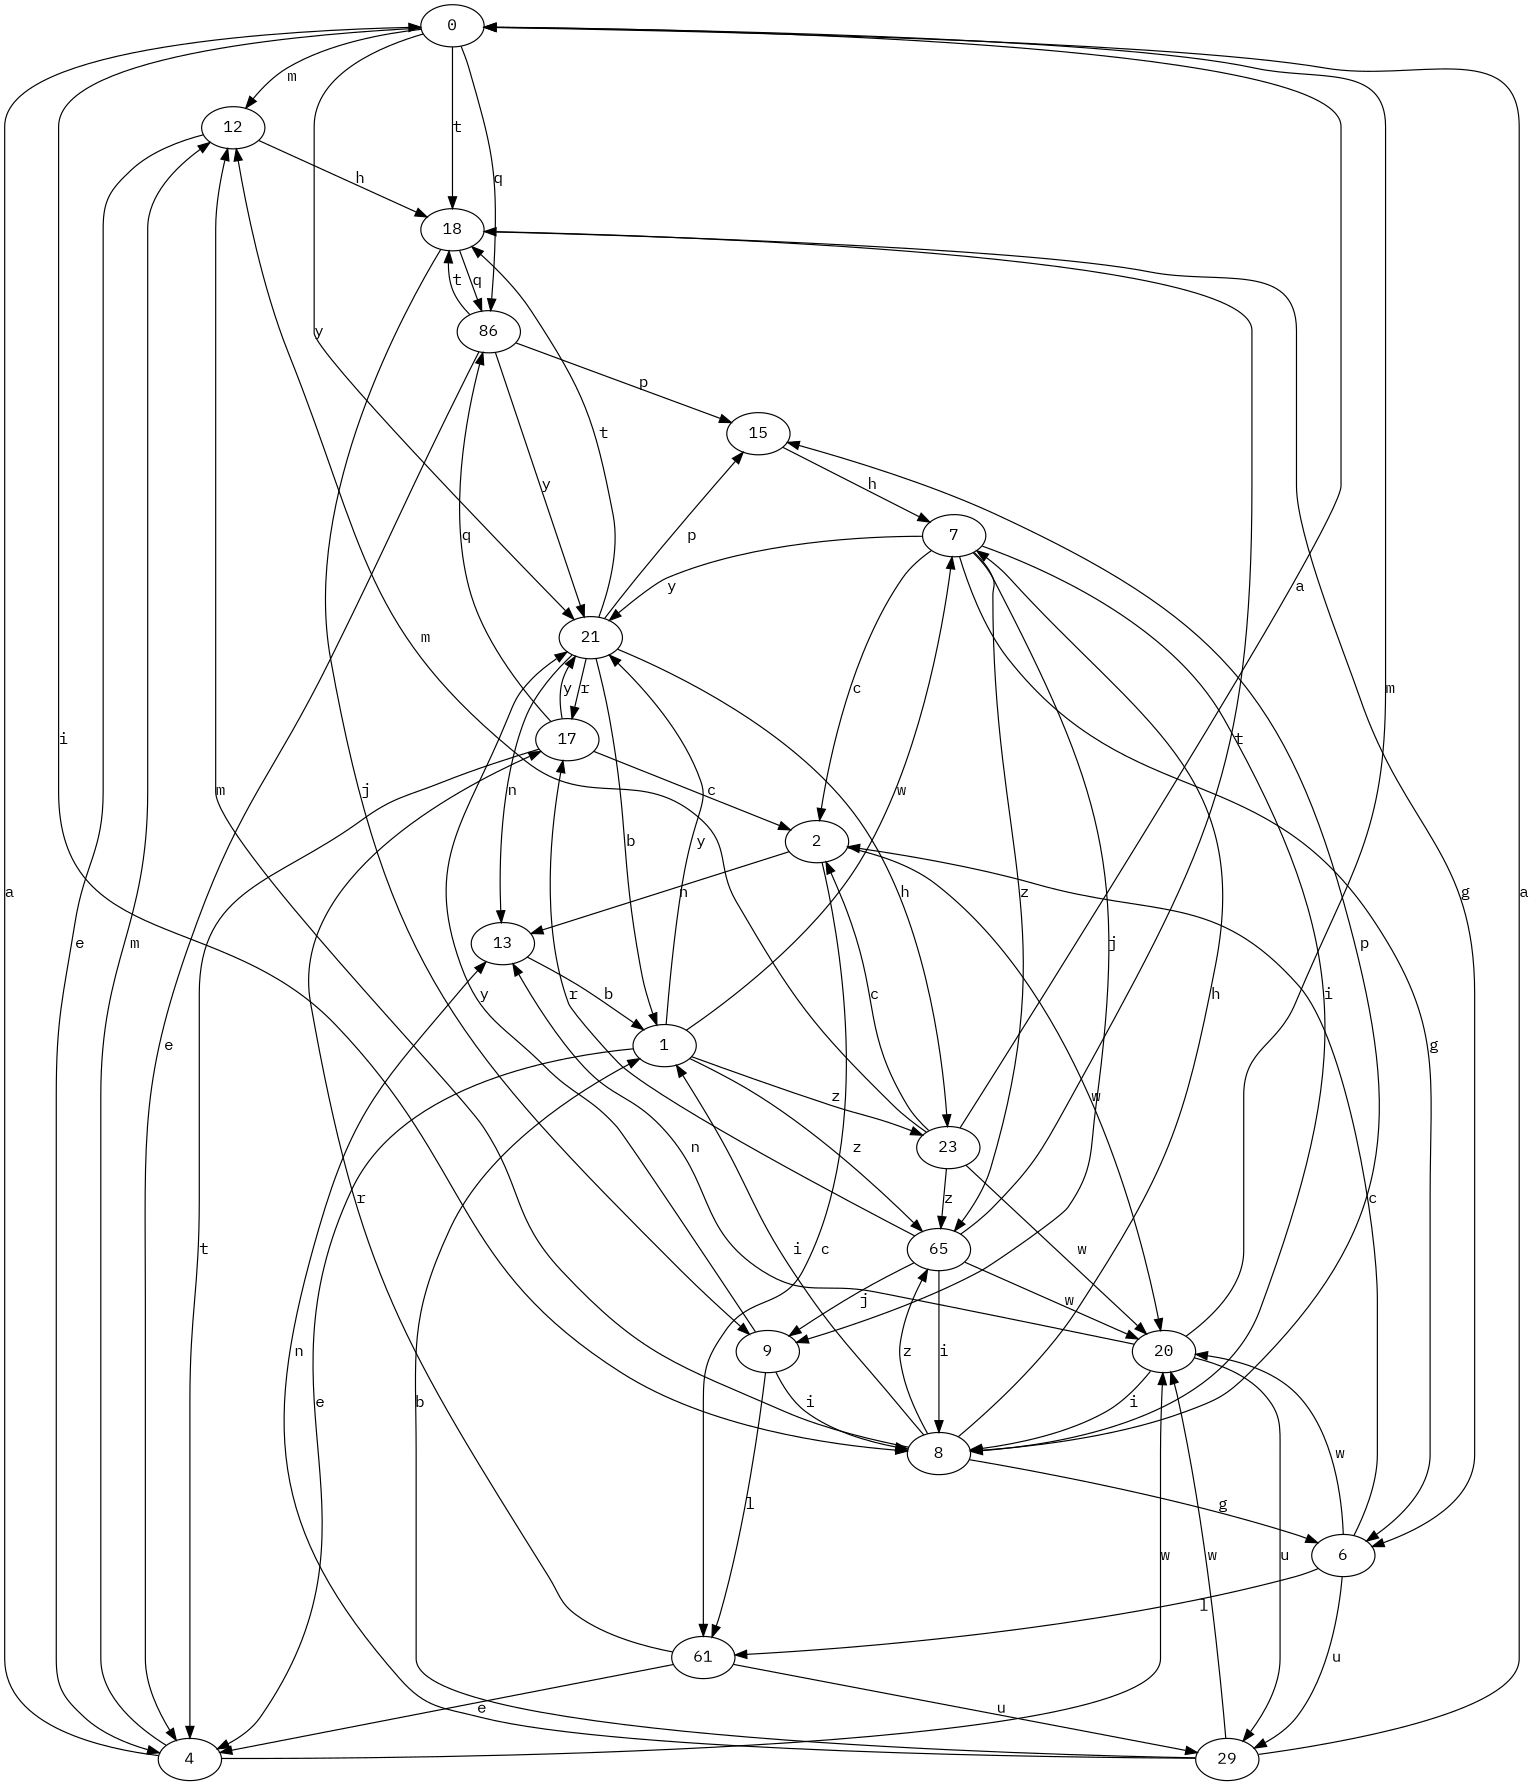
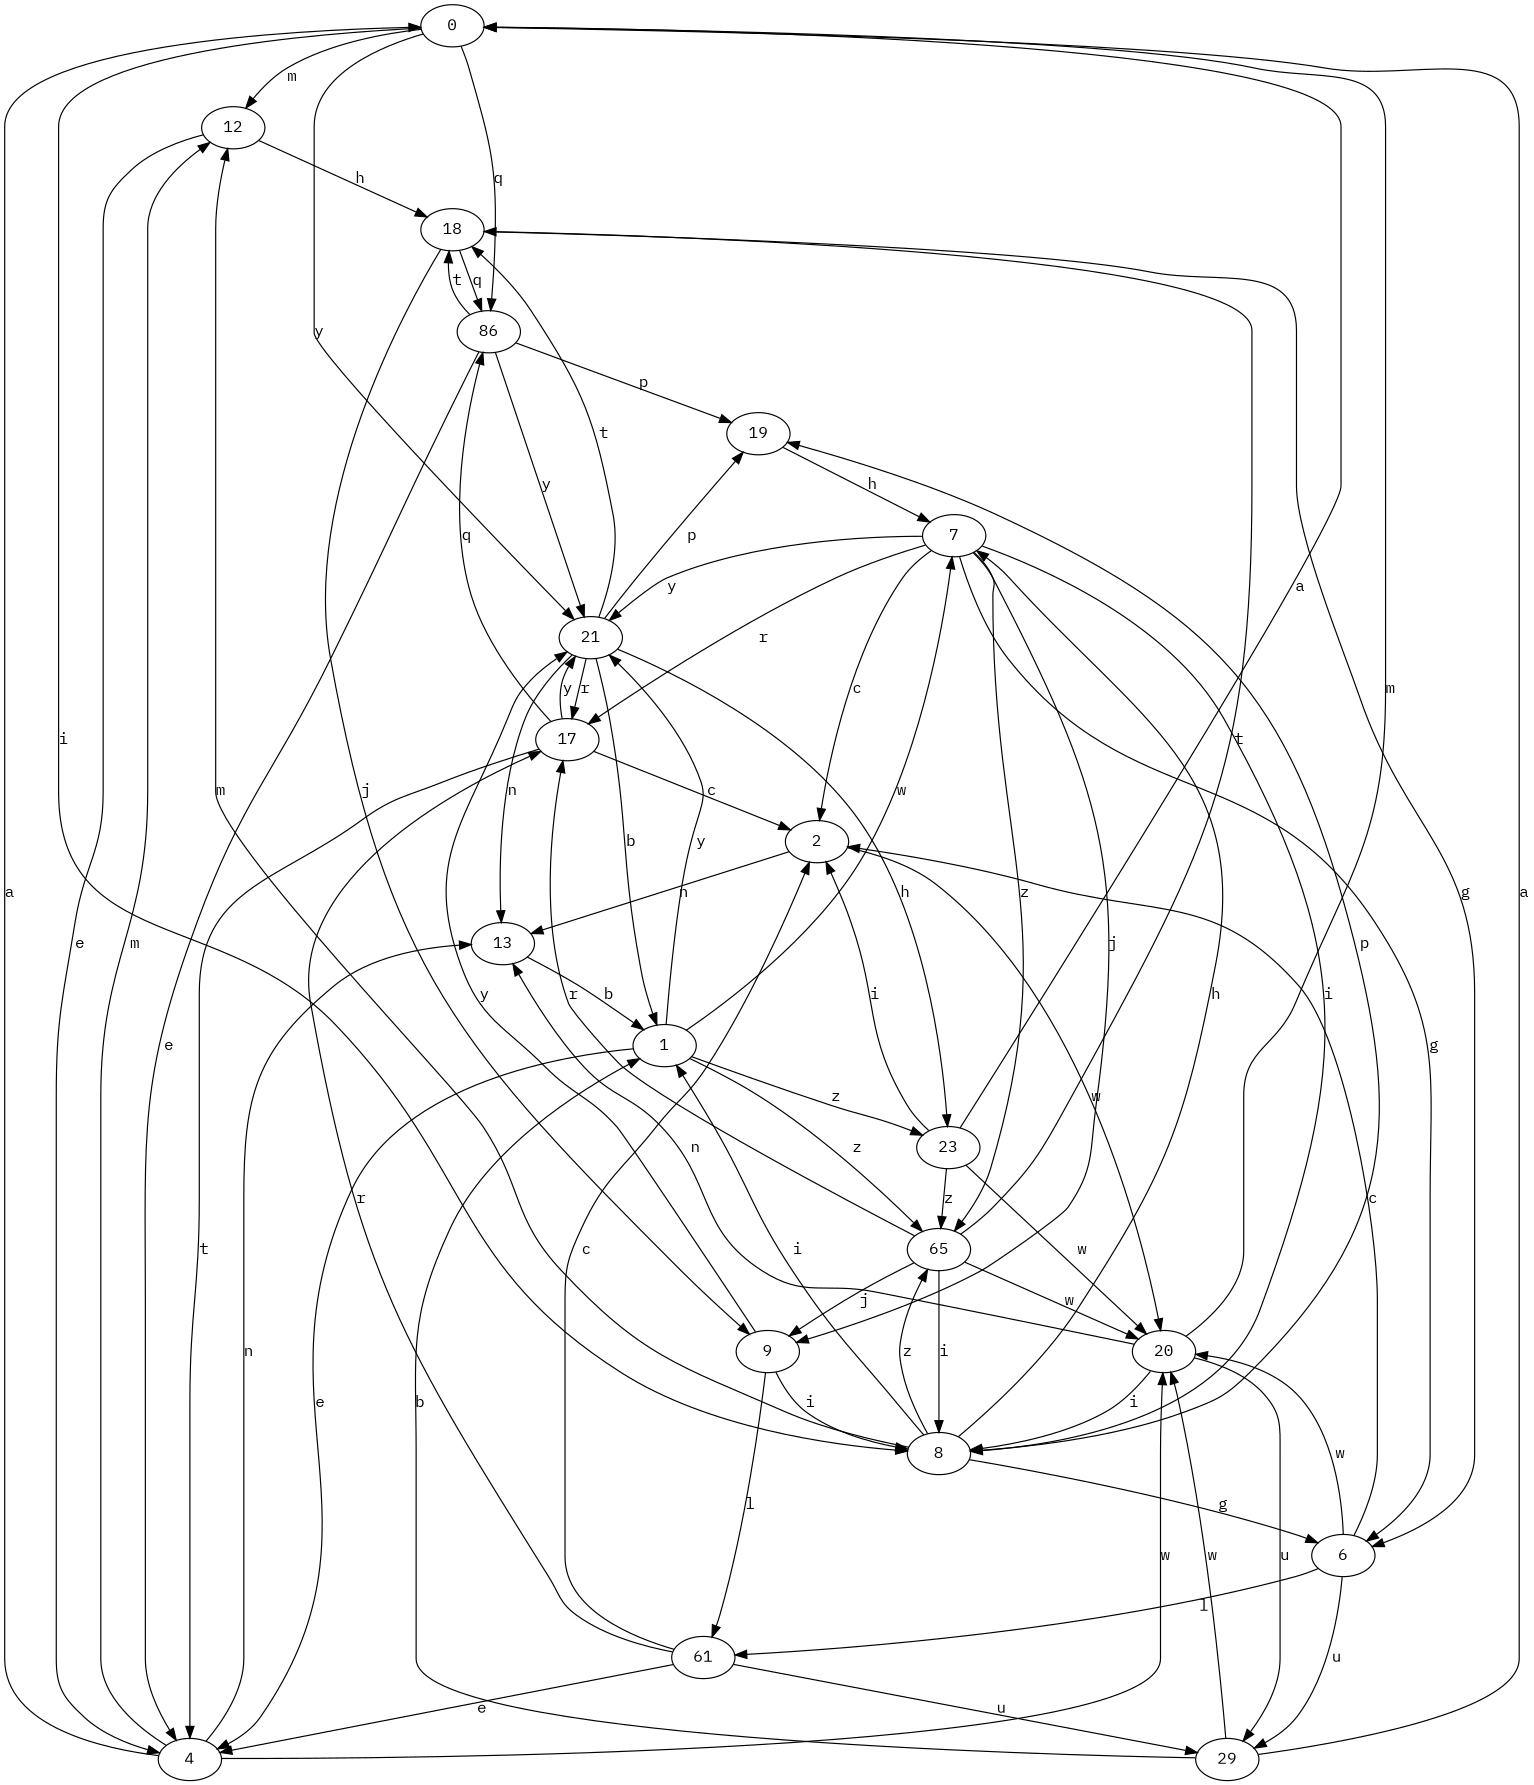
(452, 122) -> none
(758, 434) -> (758, 434)
none -> (756, 619)
(488, 729) -> none
(875, 995) -> (875, 995)
(806, 1263) -> (570, 1257)
(406, 1685) -> (244, 1287)
